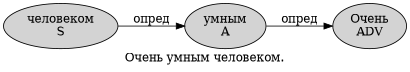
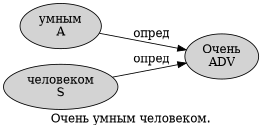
(147, 26) -> (145, 71)
